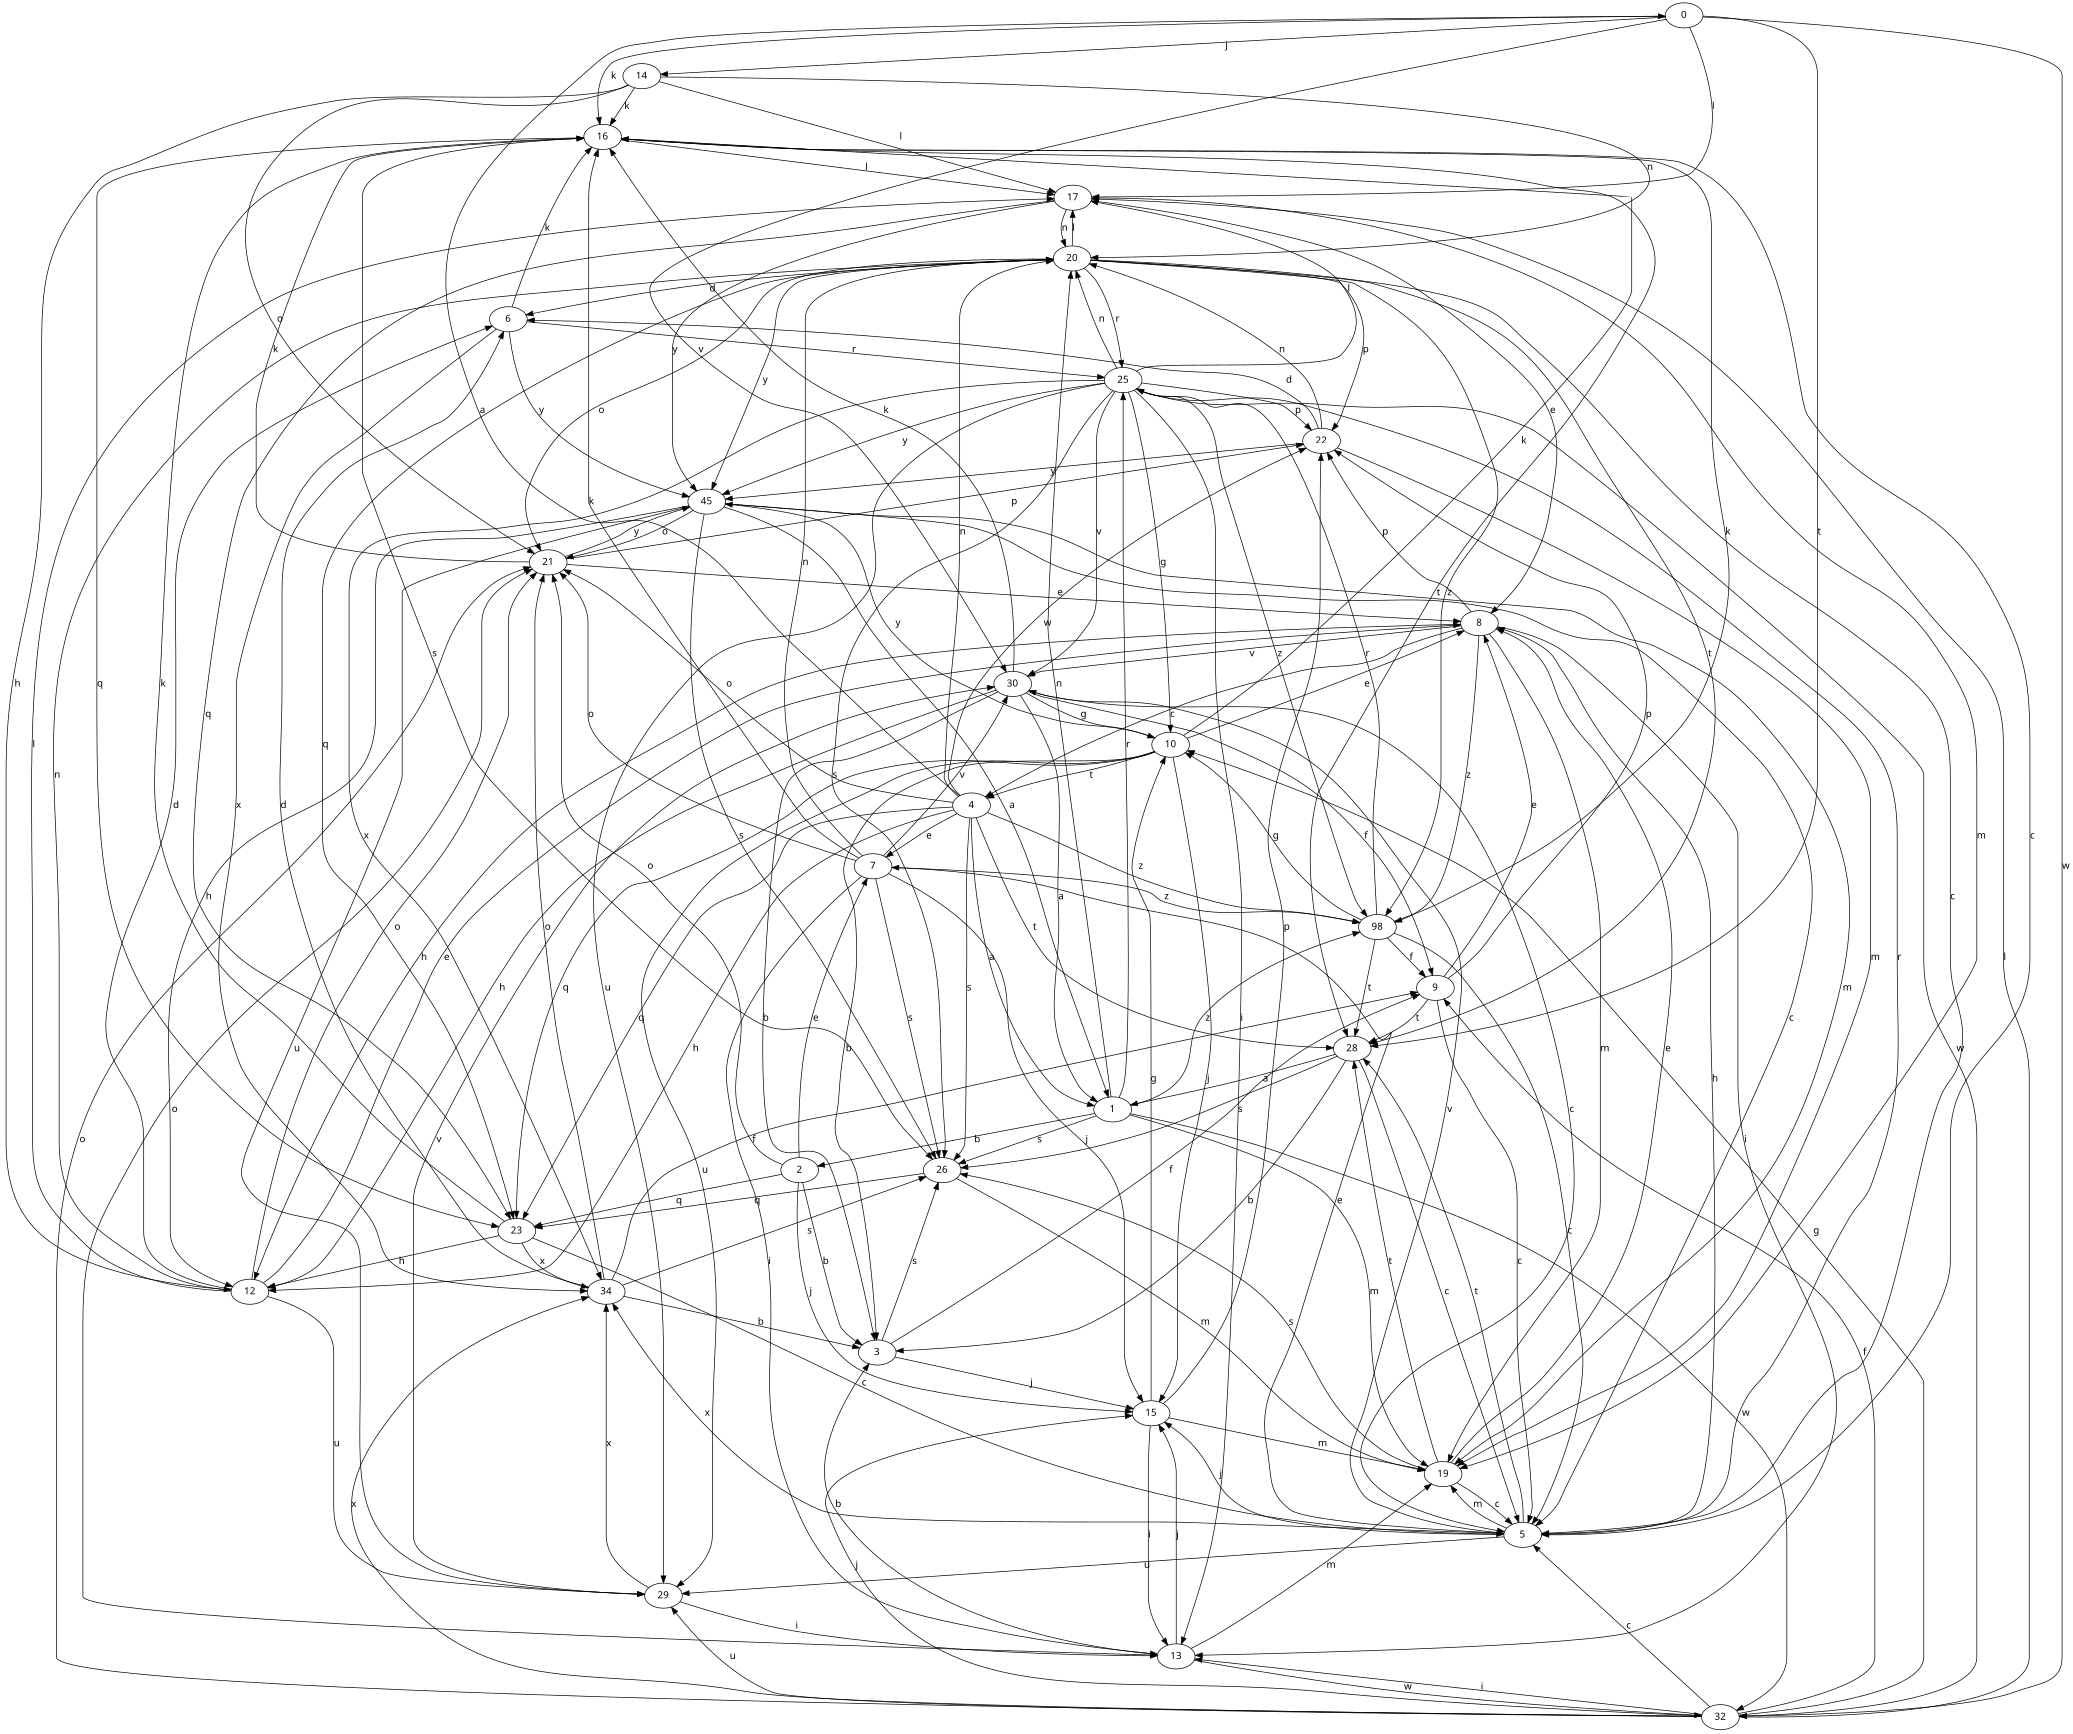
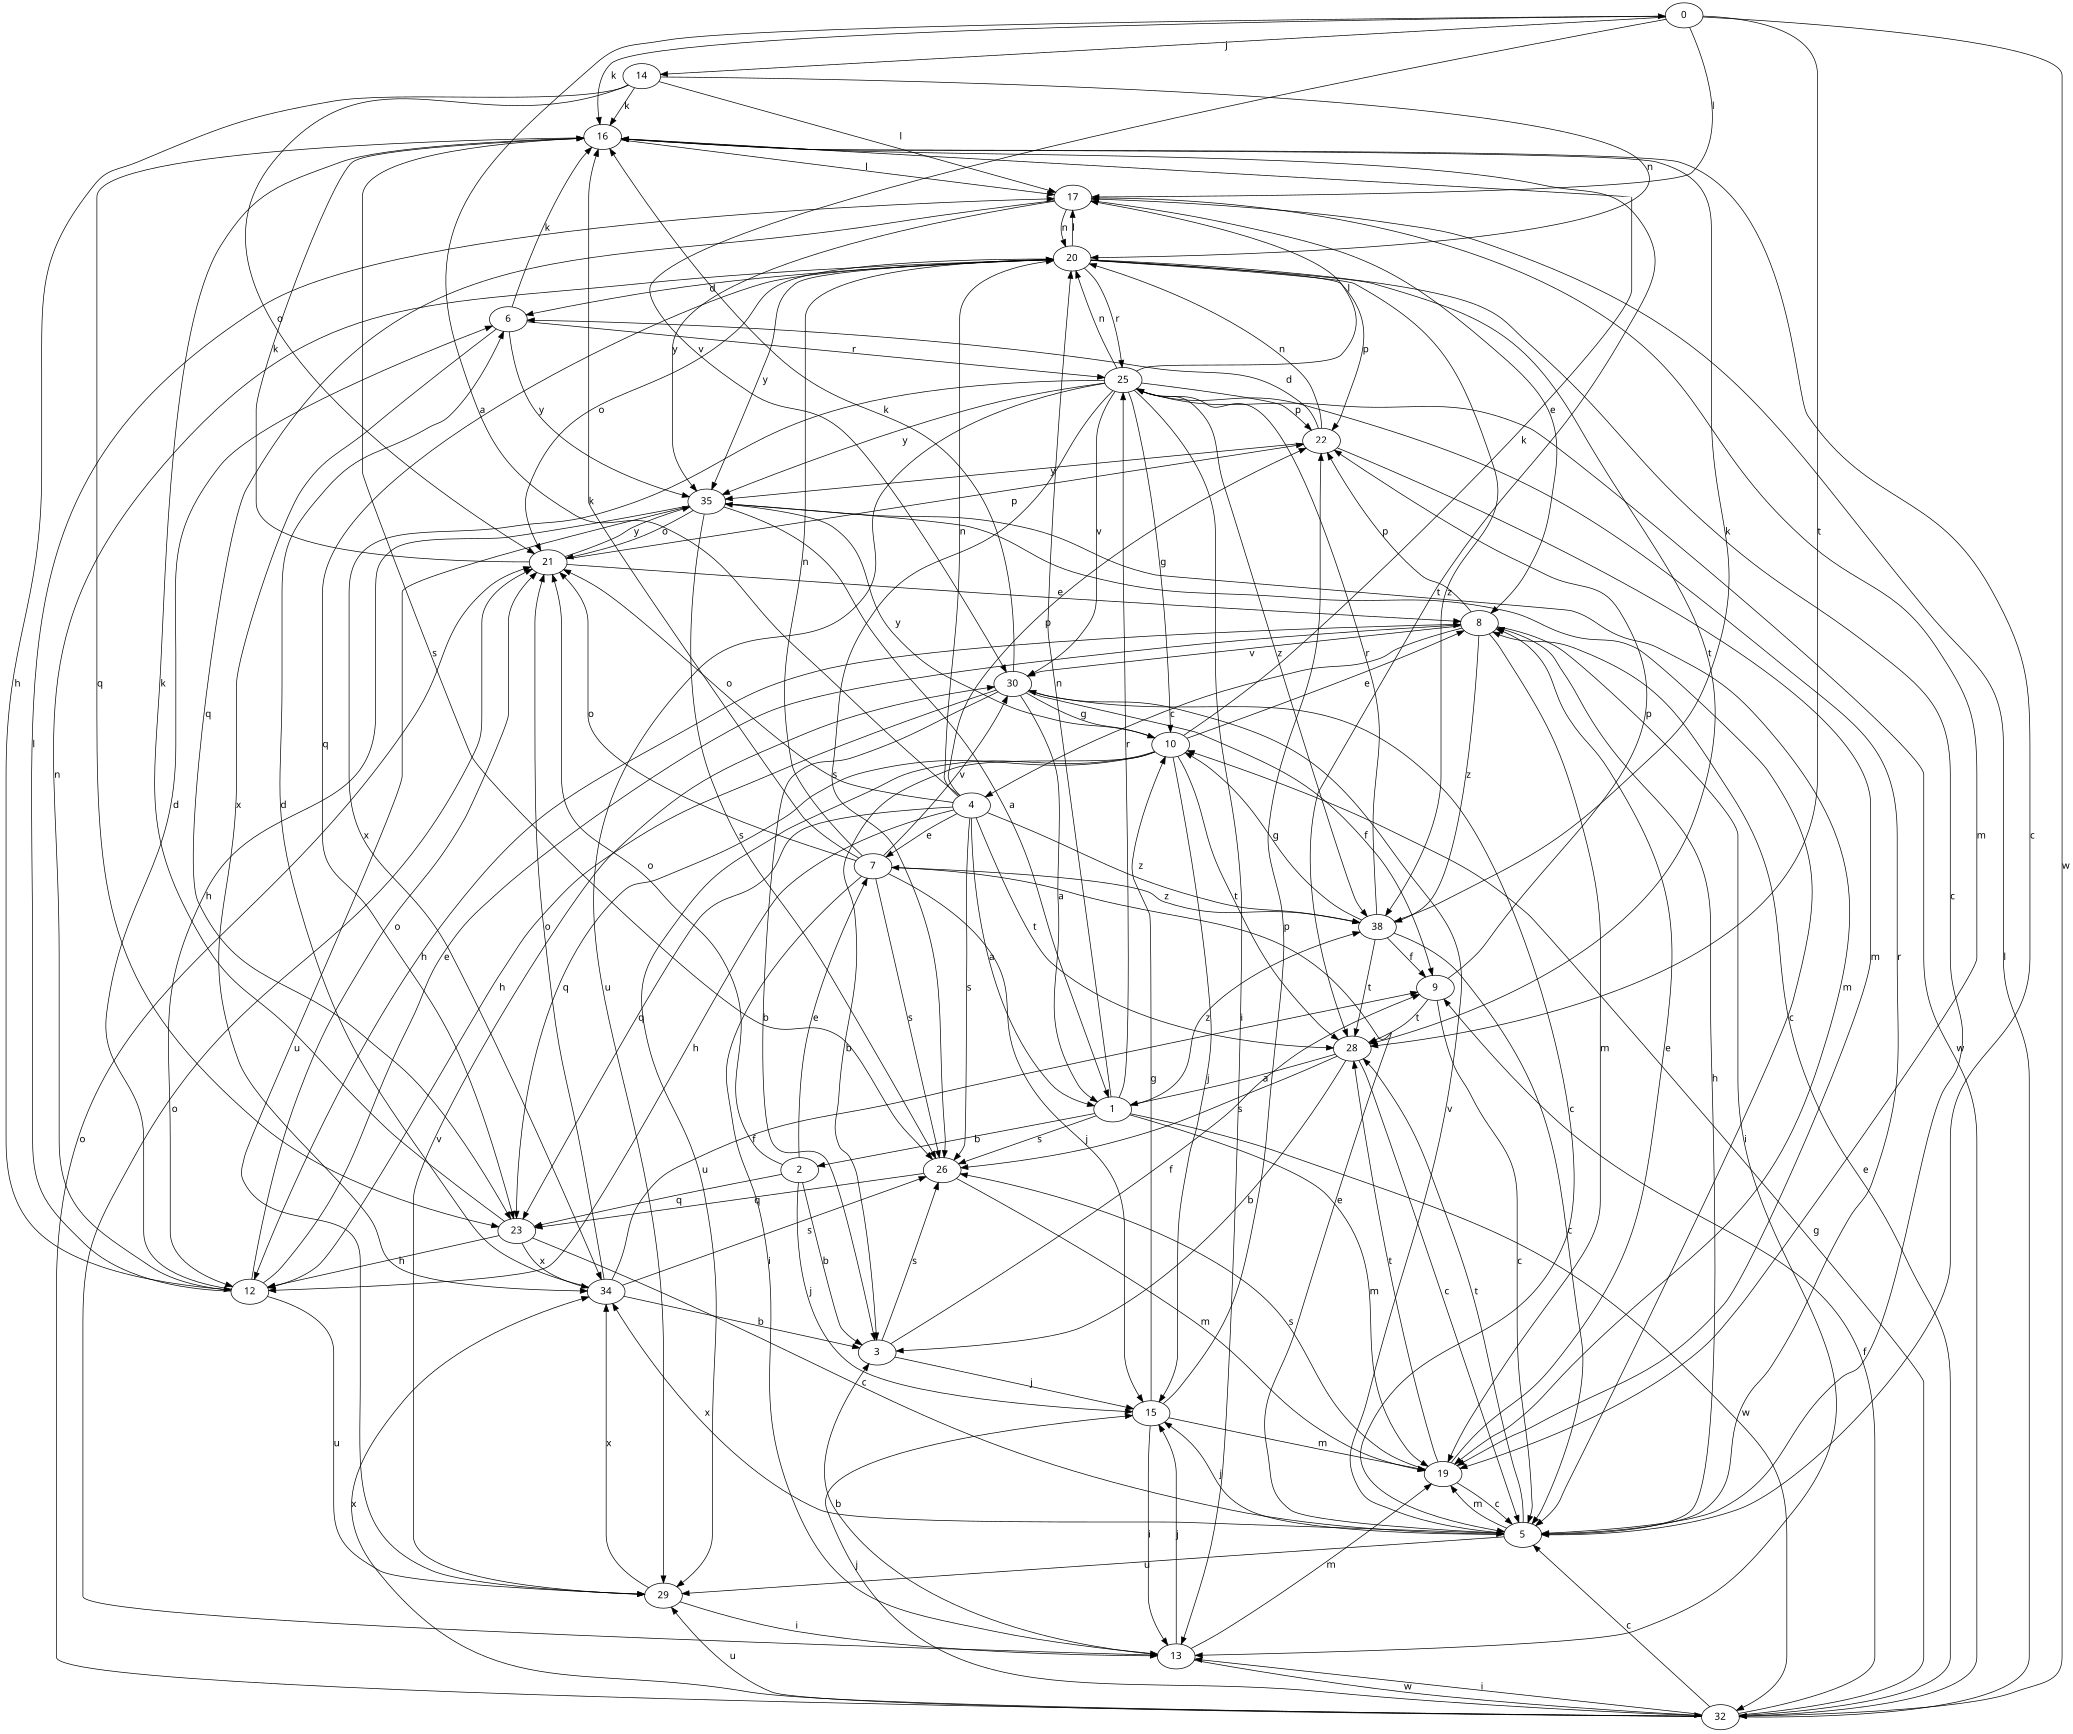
(707, 502) -> (707, 502)
(1048, 623) -> (1048, 623)
(1074, 773) -> (1234, 899)
(1531, 817) -> (1885, 1218)
(1377, 927) -> (1377, 927)
